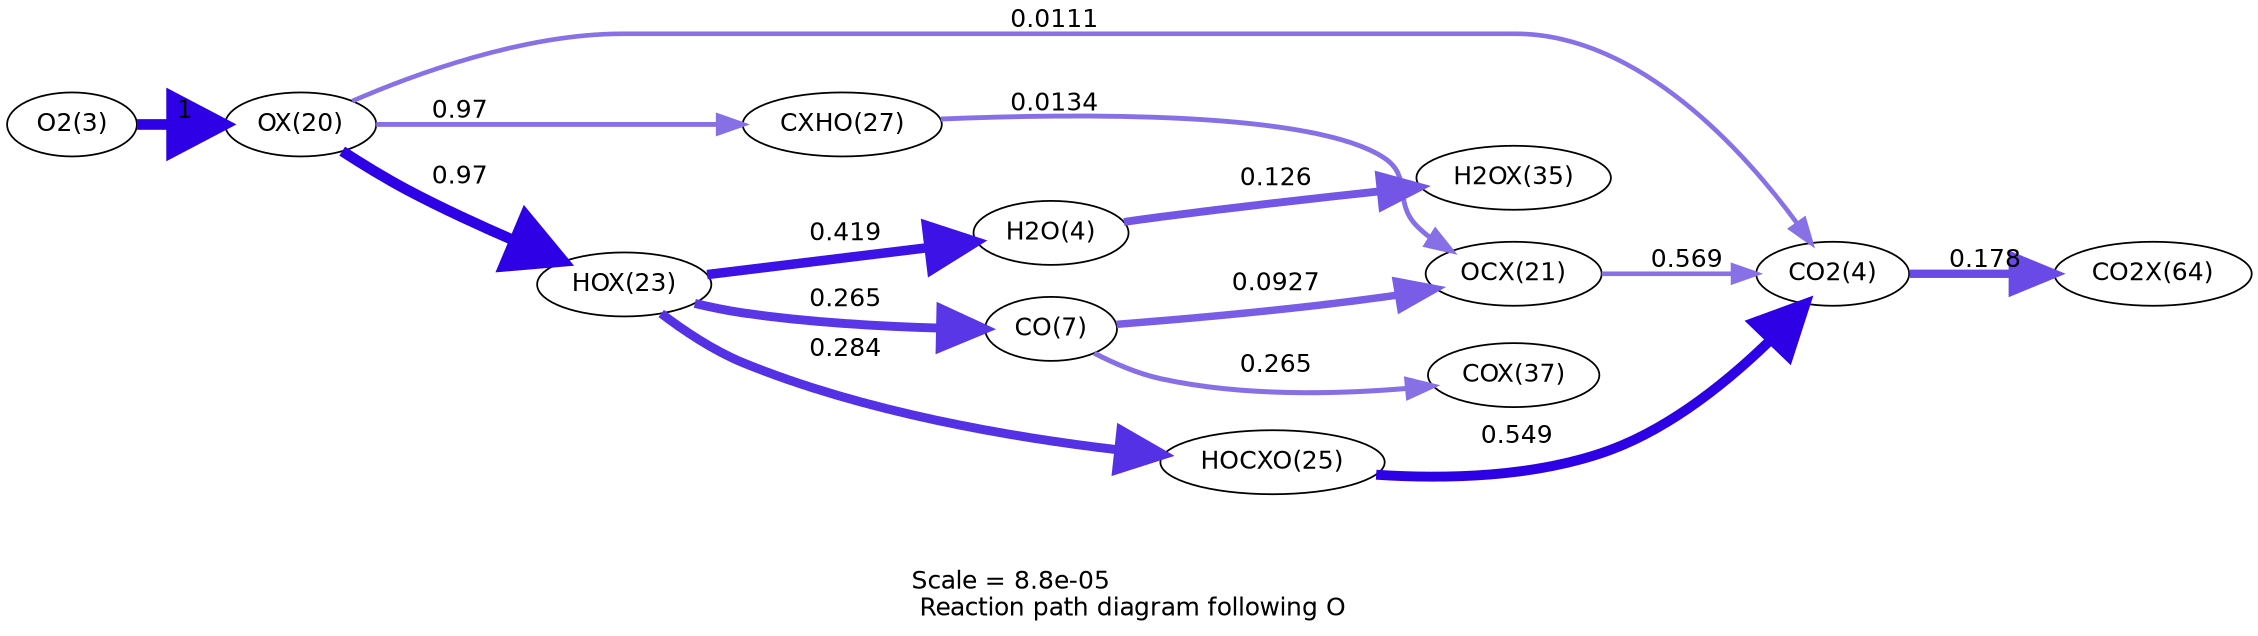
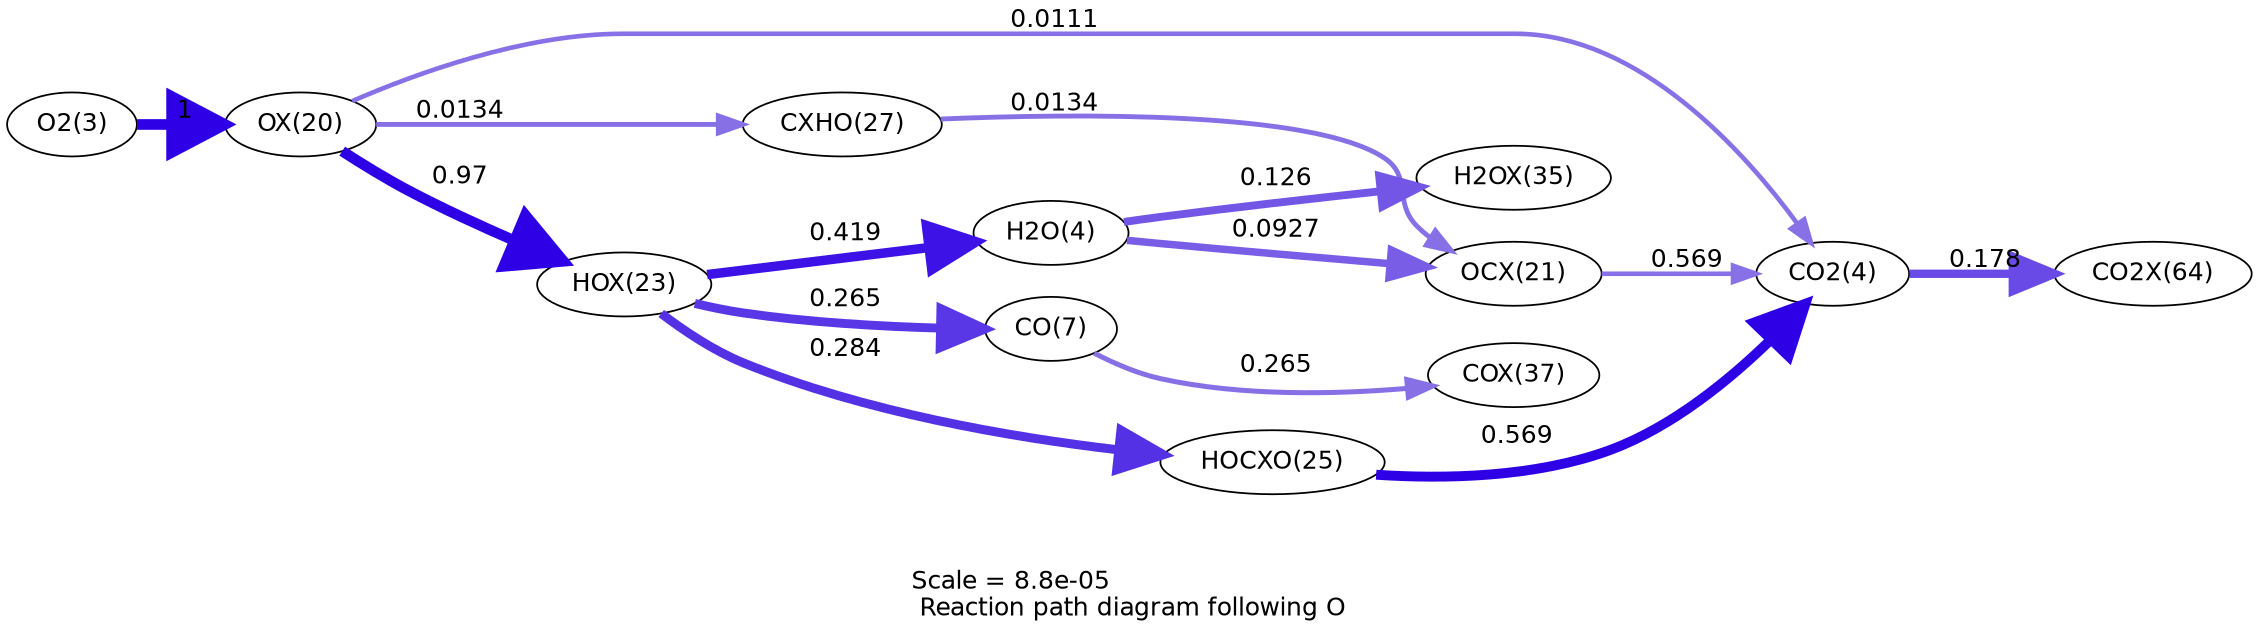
(457, 111) -> (457, 111)
(1258, 312) -> (1258, 252)
(1514, 436) -> (1514, 436)
